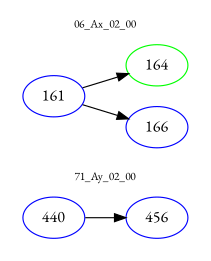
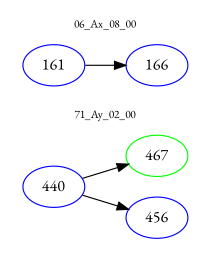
(105, 25) -> (105, 25)
(157, 65) -> none
none -> (157, 156)
